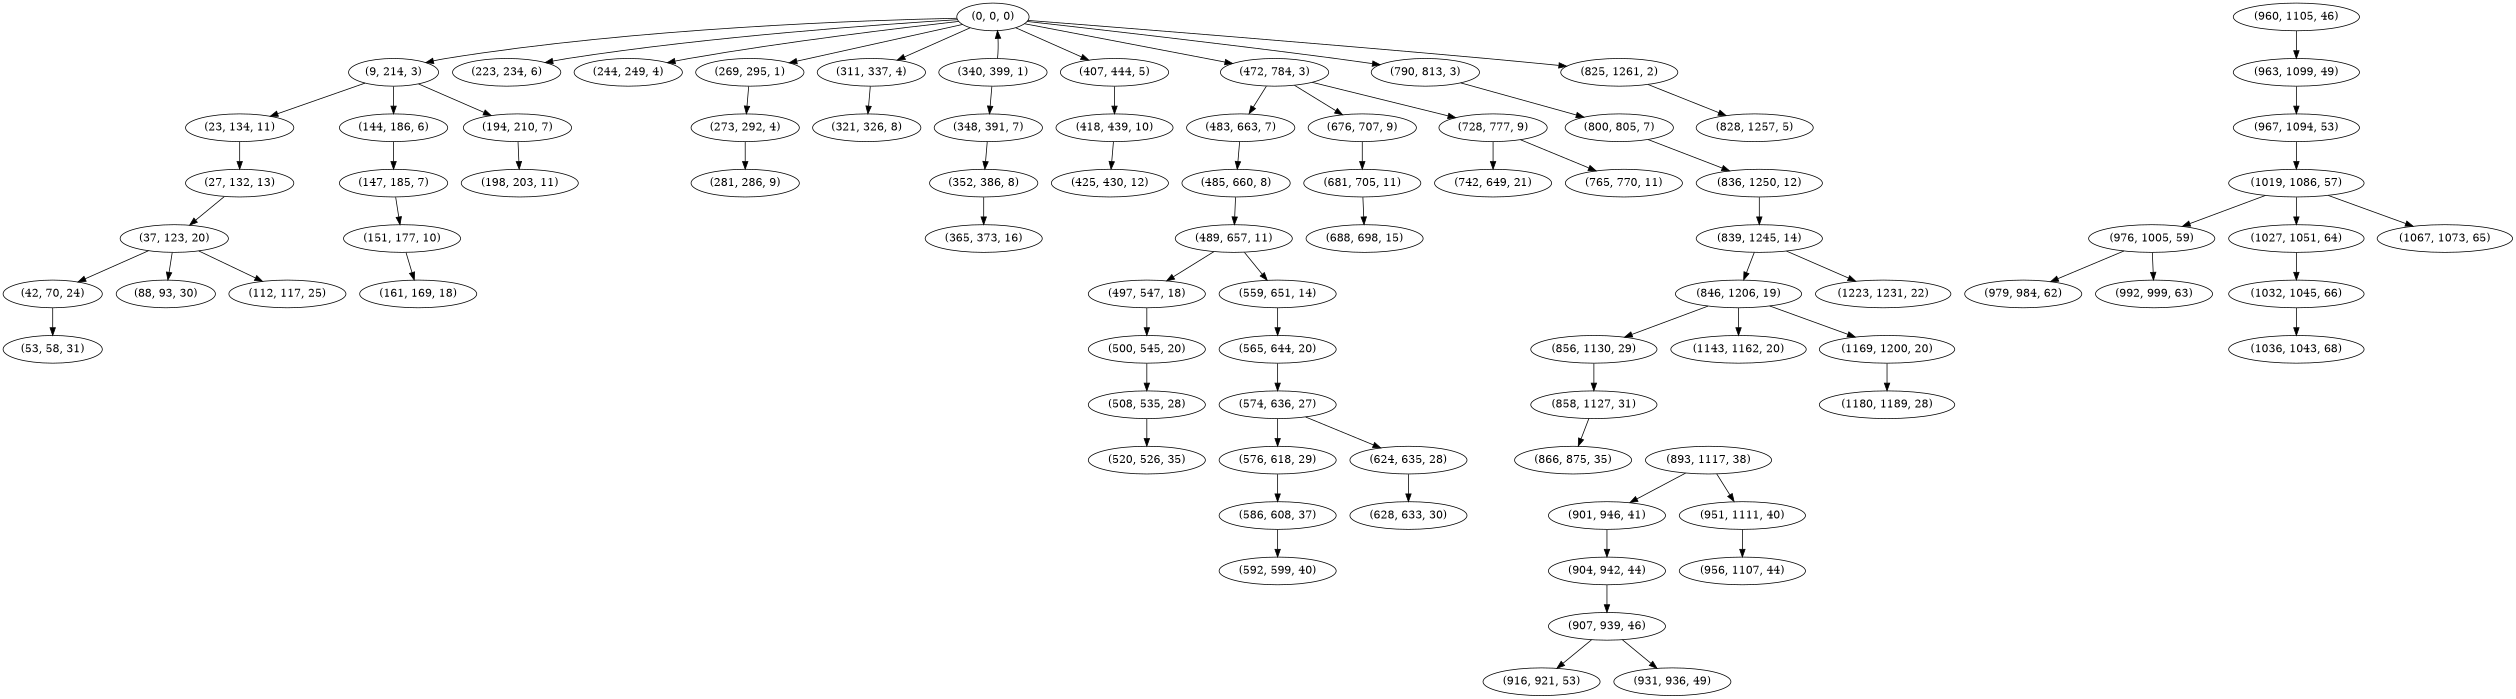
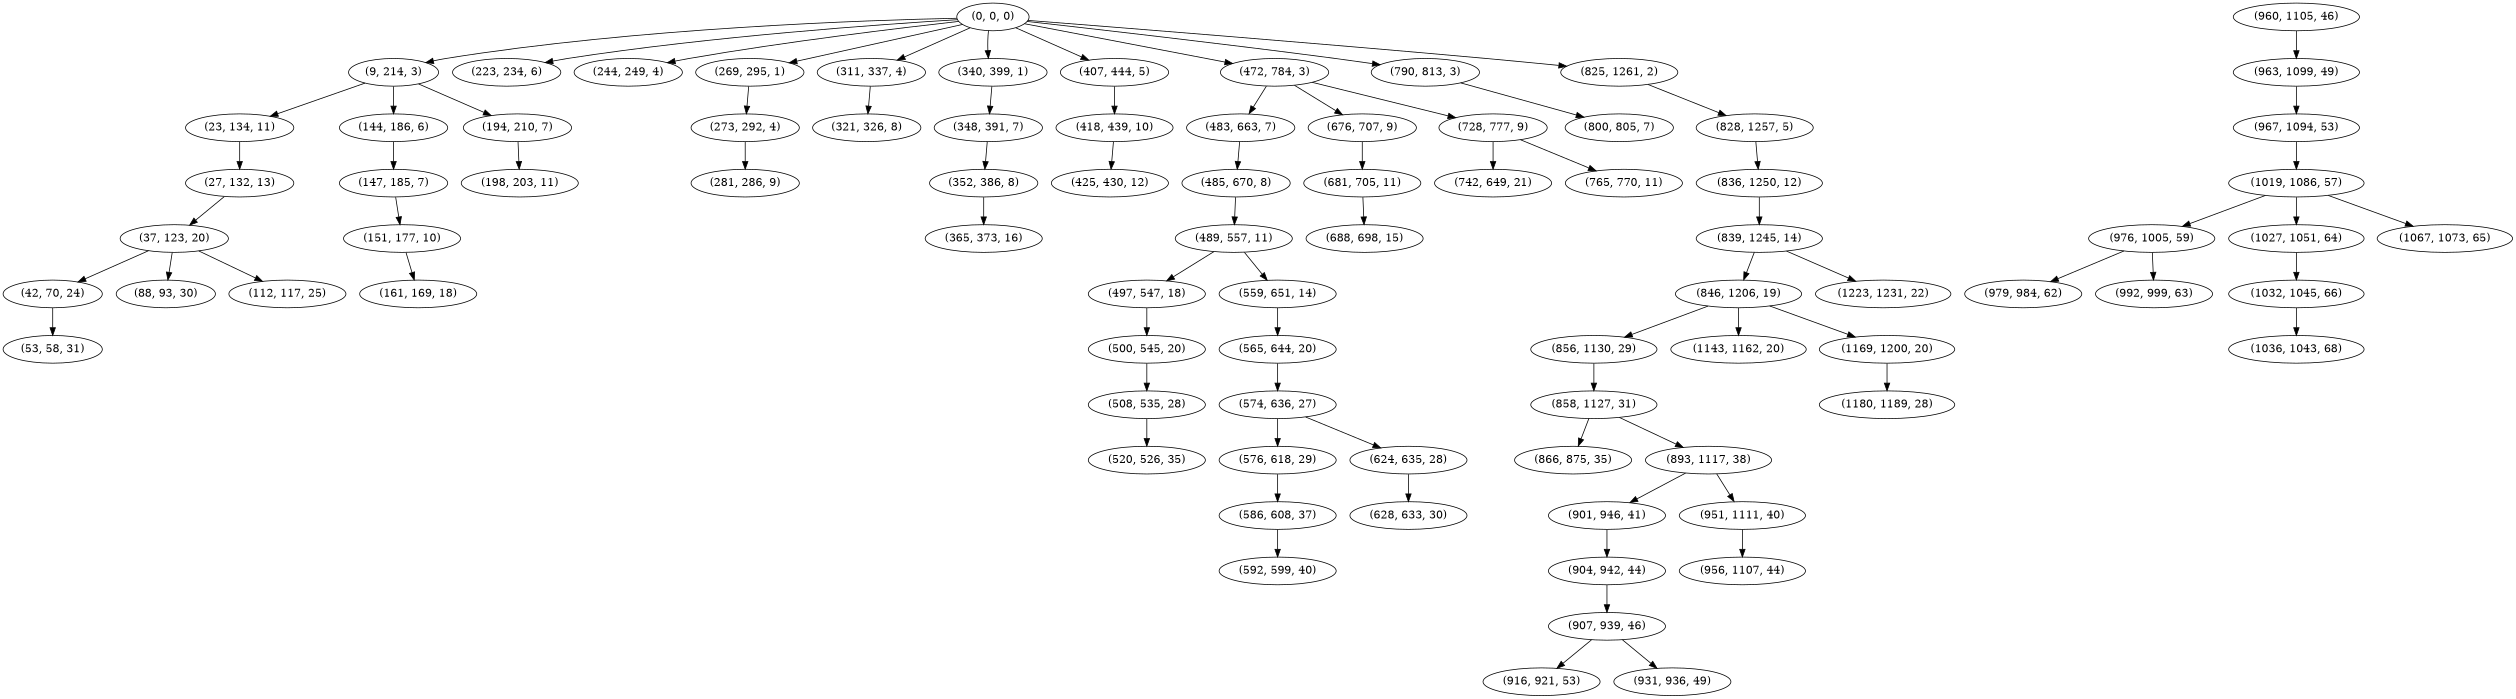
(998, 48) -> (988, 41)
(1685, 154) -> (1757, 152)
(1236, 183) -> (1236, 183)
(1234, 239) -> (1234, 239)
none -> (1648, 431)
